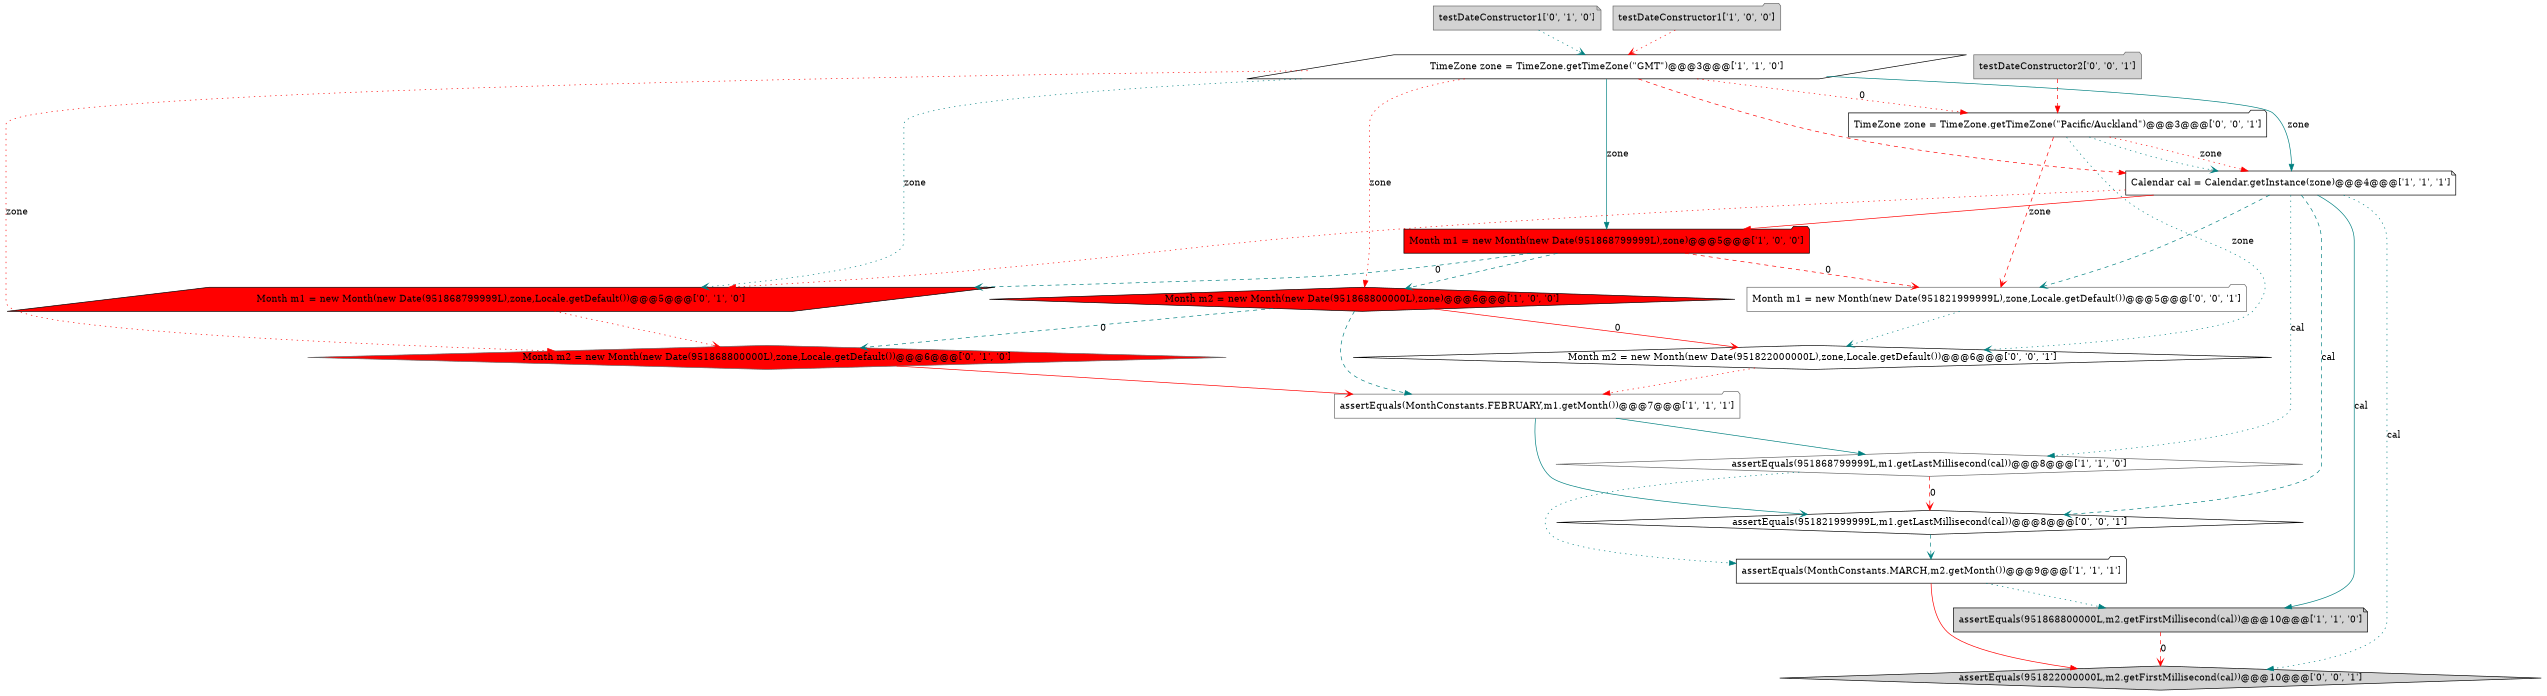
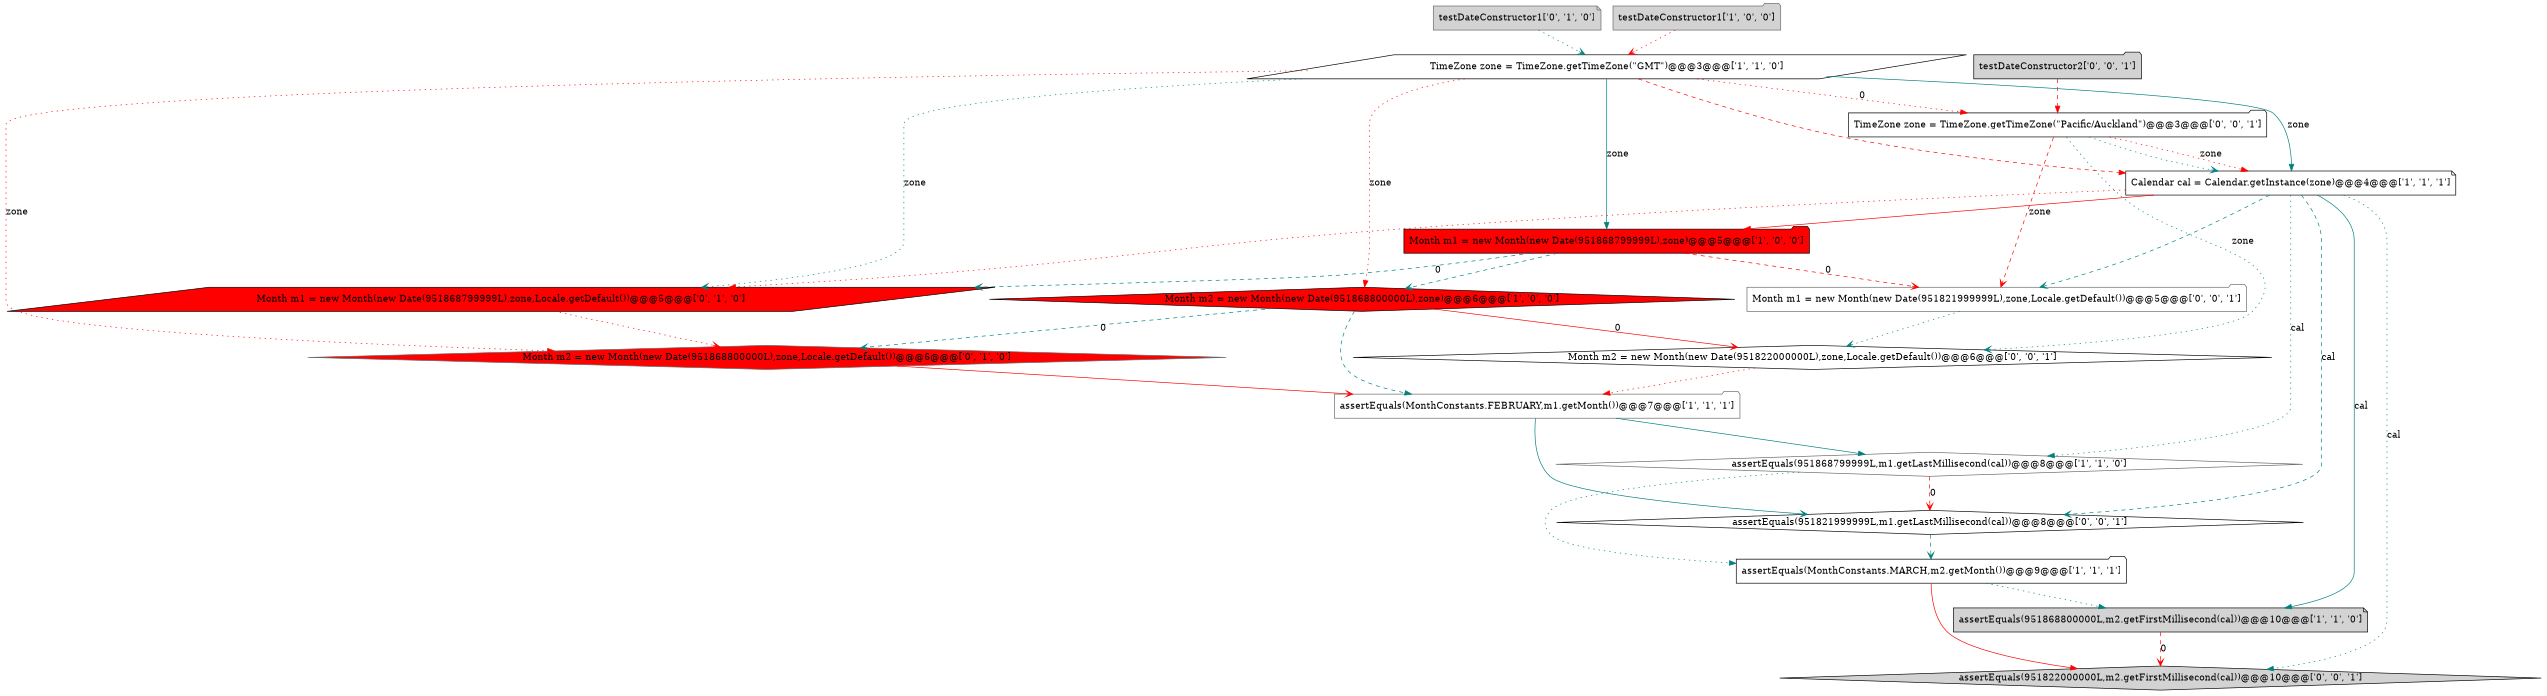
(2058, 67) -> (2058, 67)
